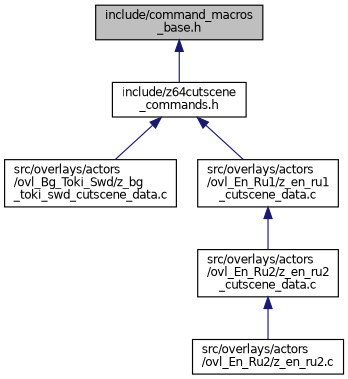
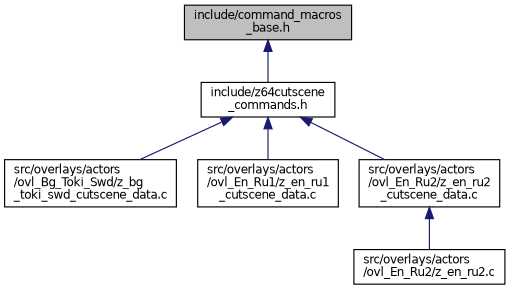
(268, 234) -> (348, 141)
